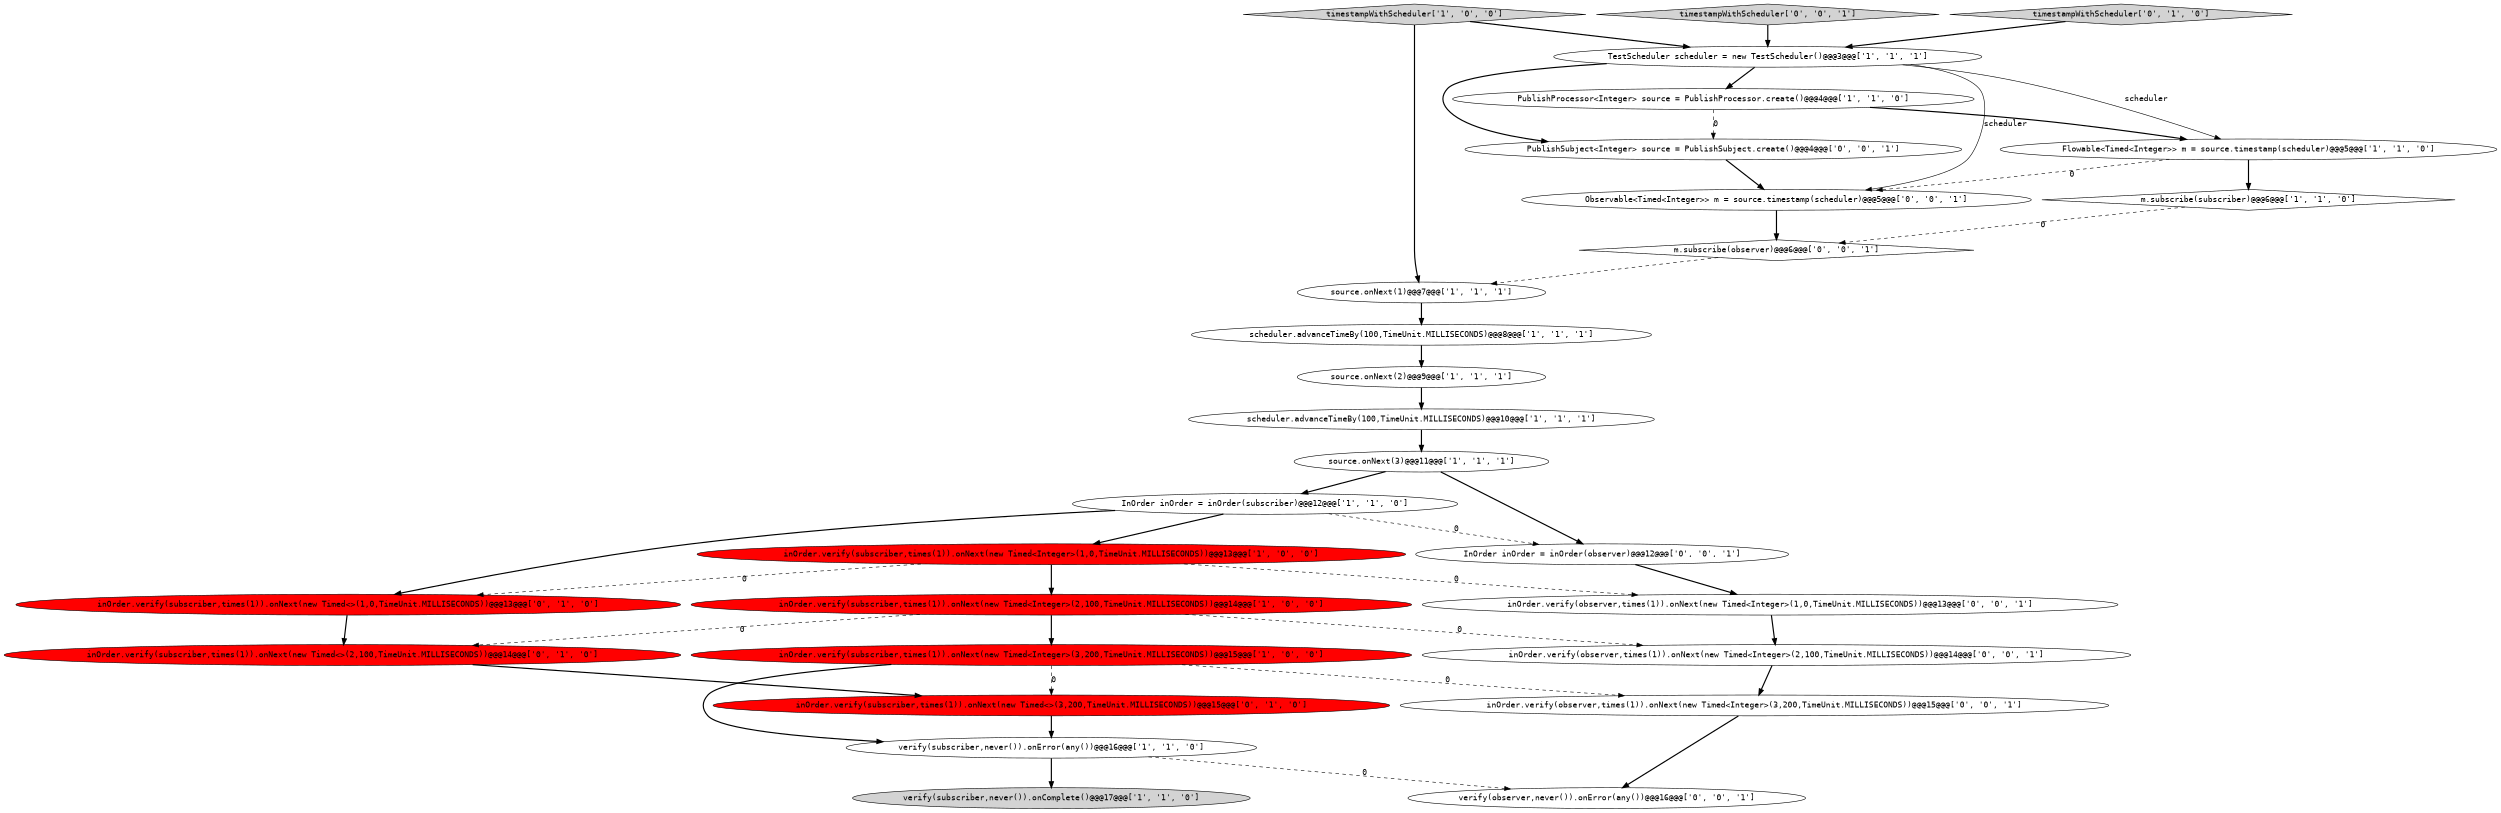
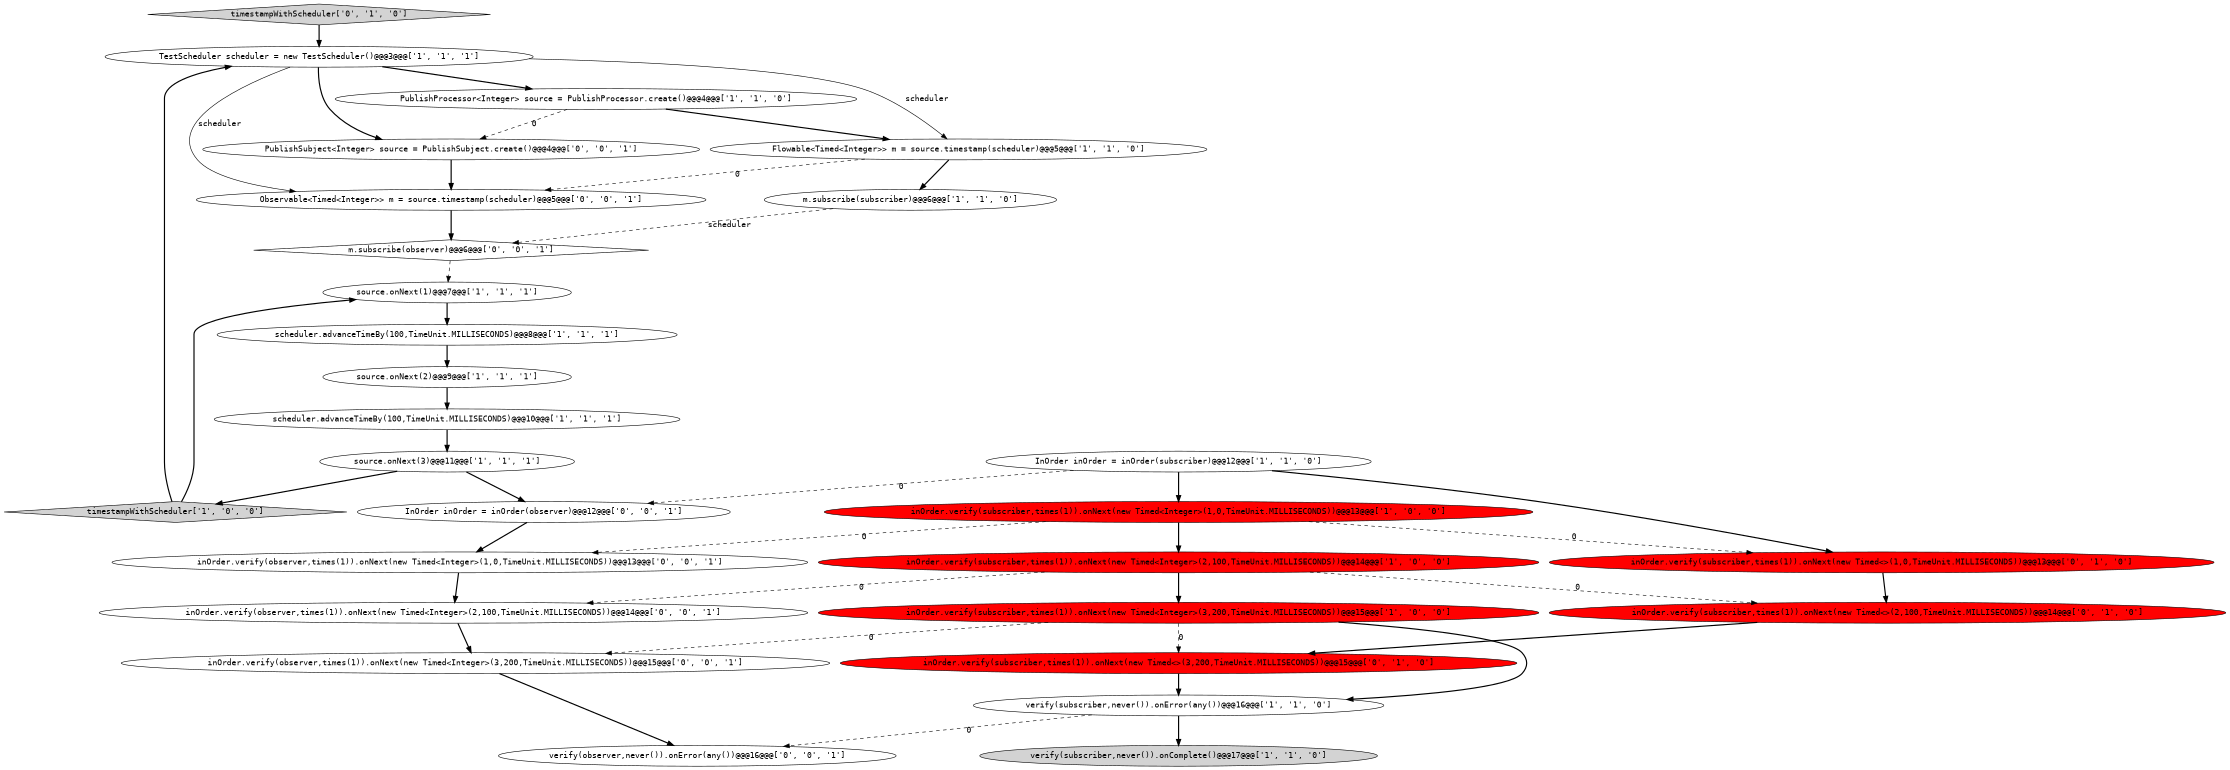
(1768, 14) -> none
(2248, 200) -> (910, 200)
(2043, 225) -> (729, 225)
(1347, 482) -> (310, 487)
